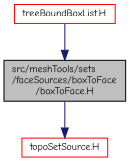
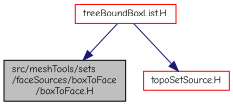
(65, 114) -> (153, 44)
